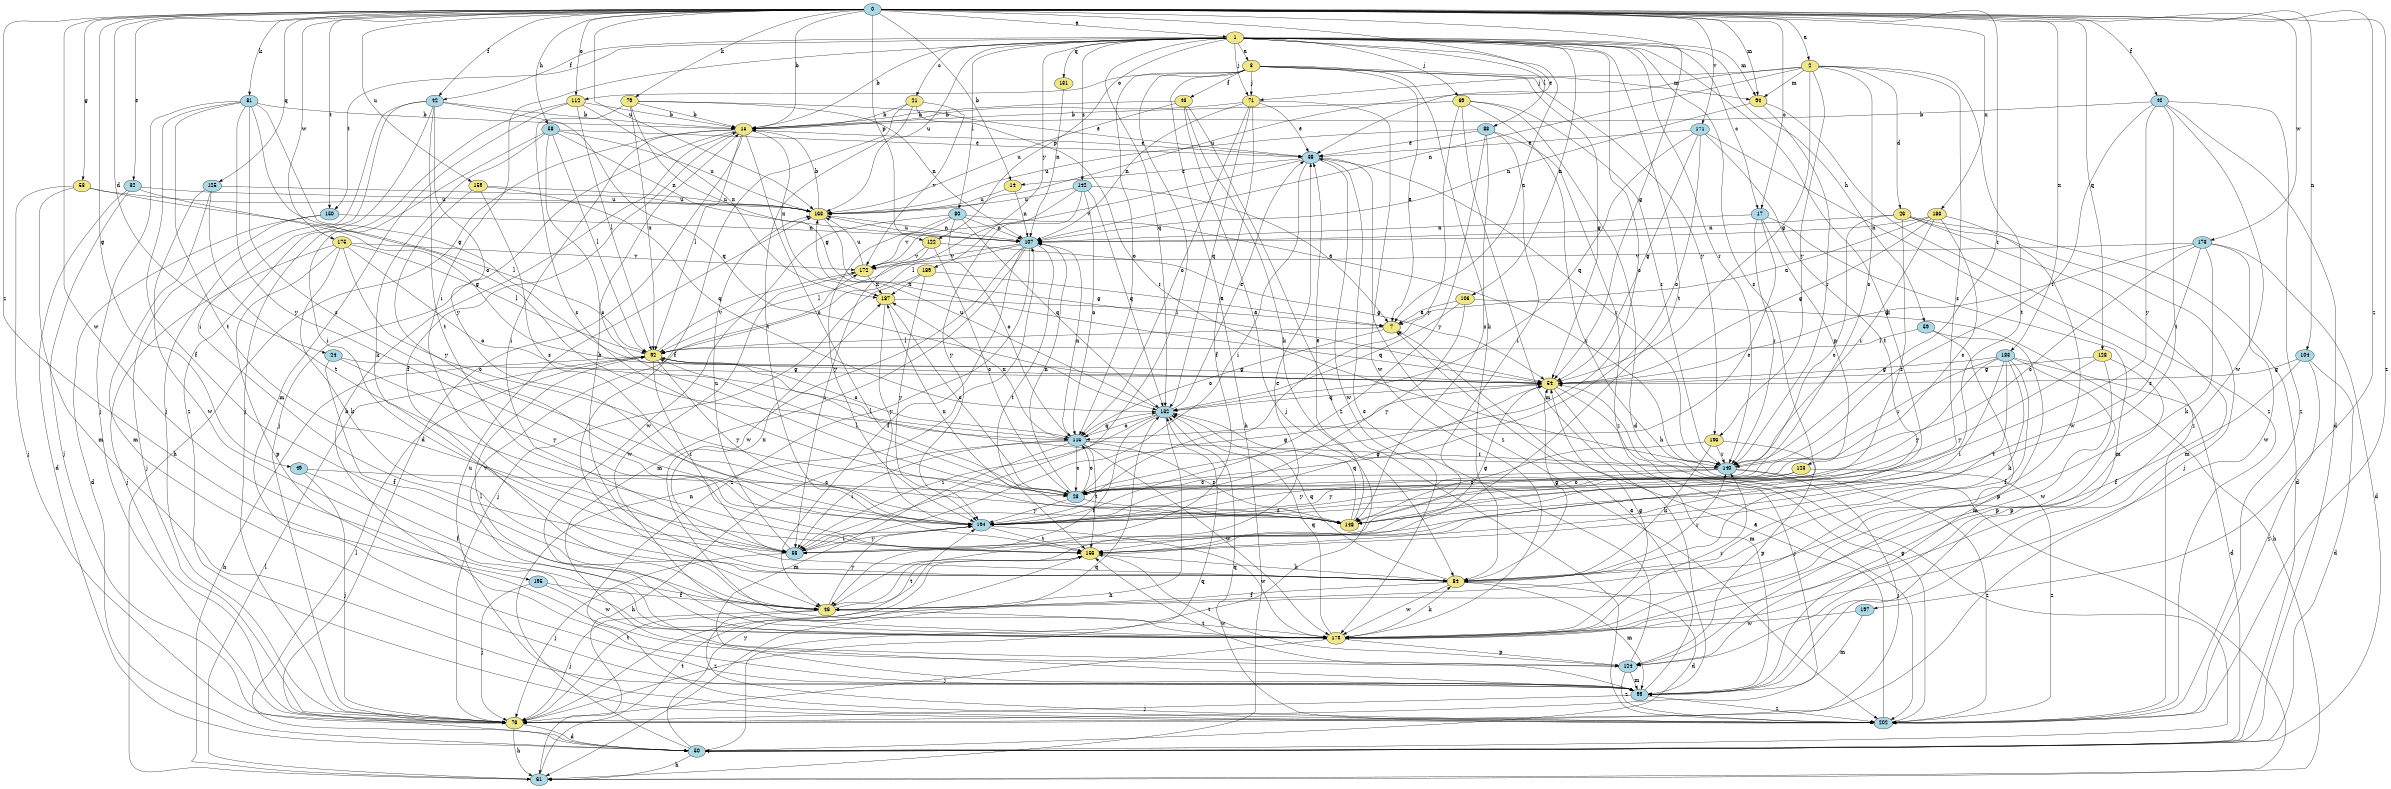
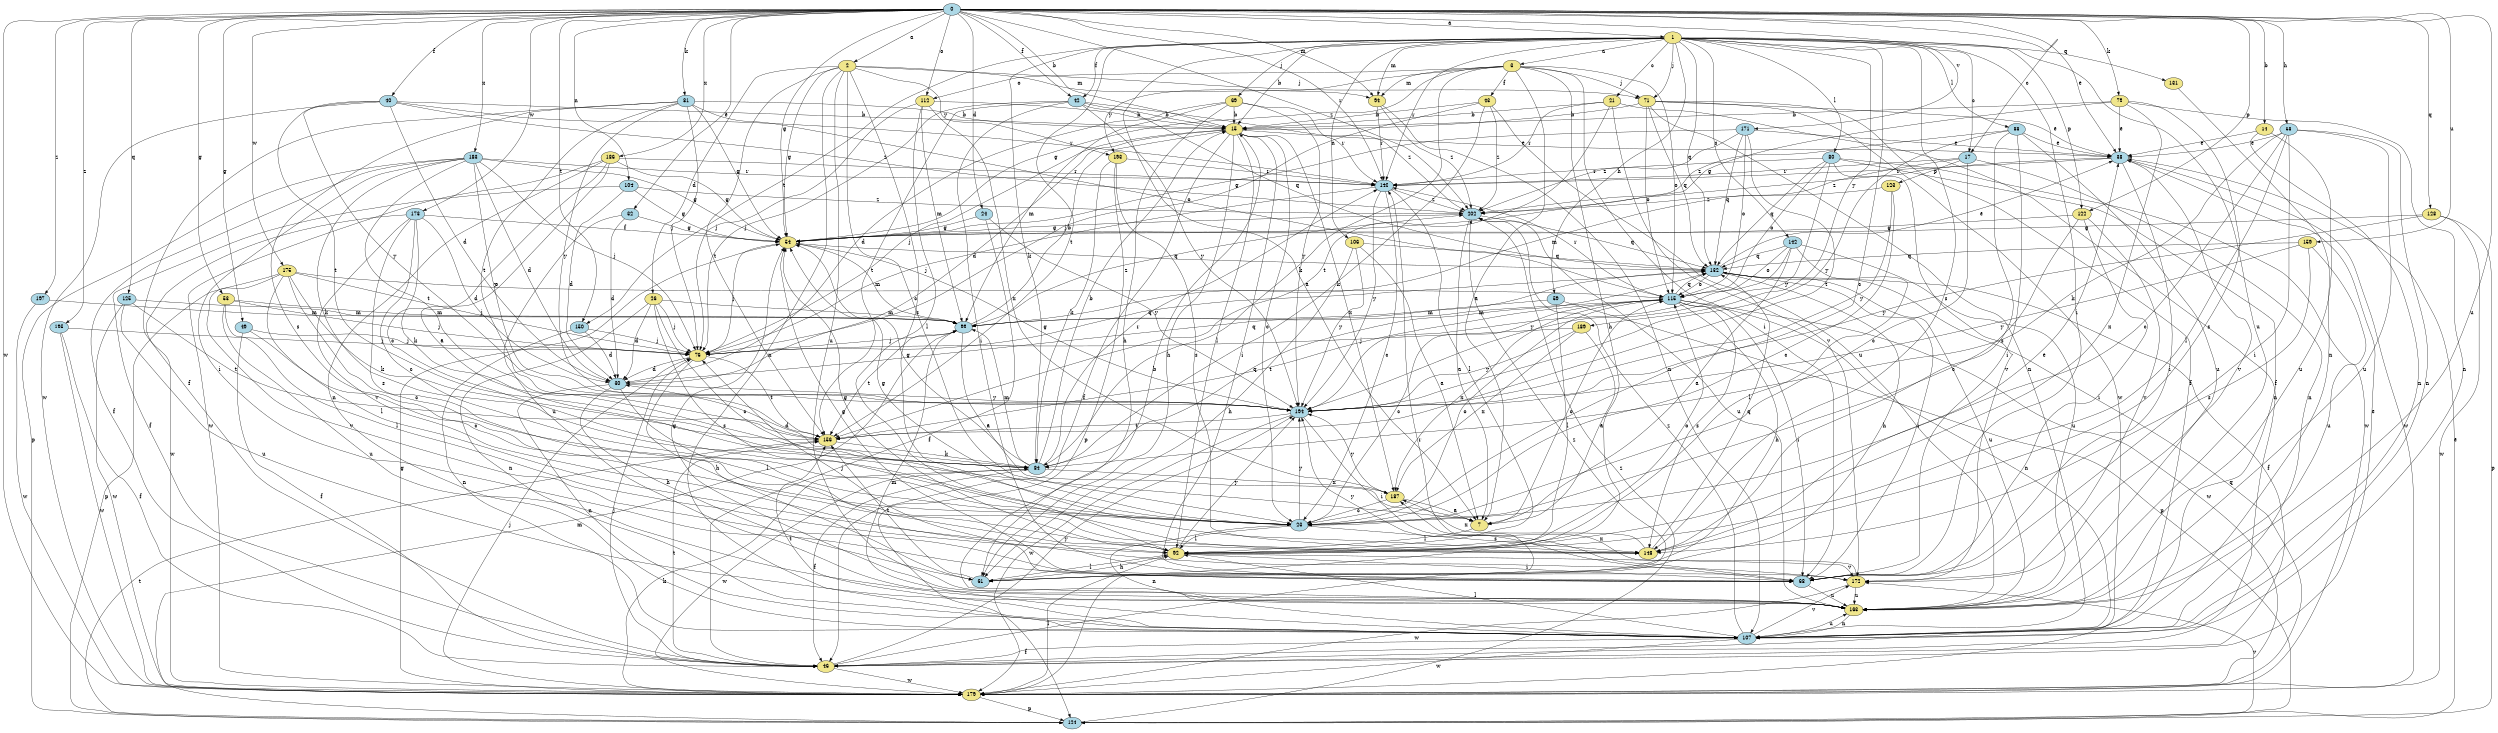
(1163, 171) -> (2194, 143)
(1887, 313) -> (625, 228)
(1456, 582) -> (1037, 469)
(119, 593) -> (587, 248)
(697, 751) -> (617, 384)
